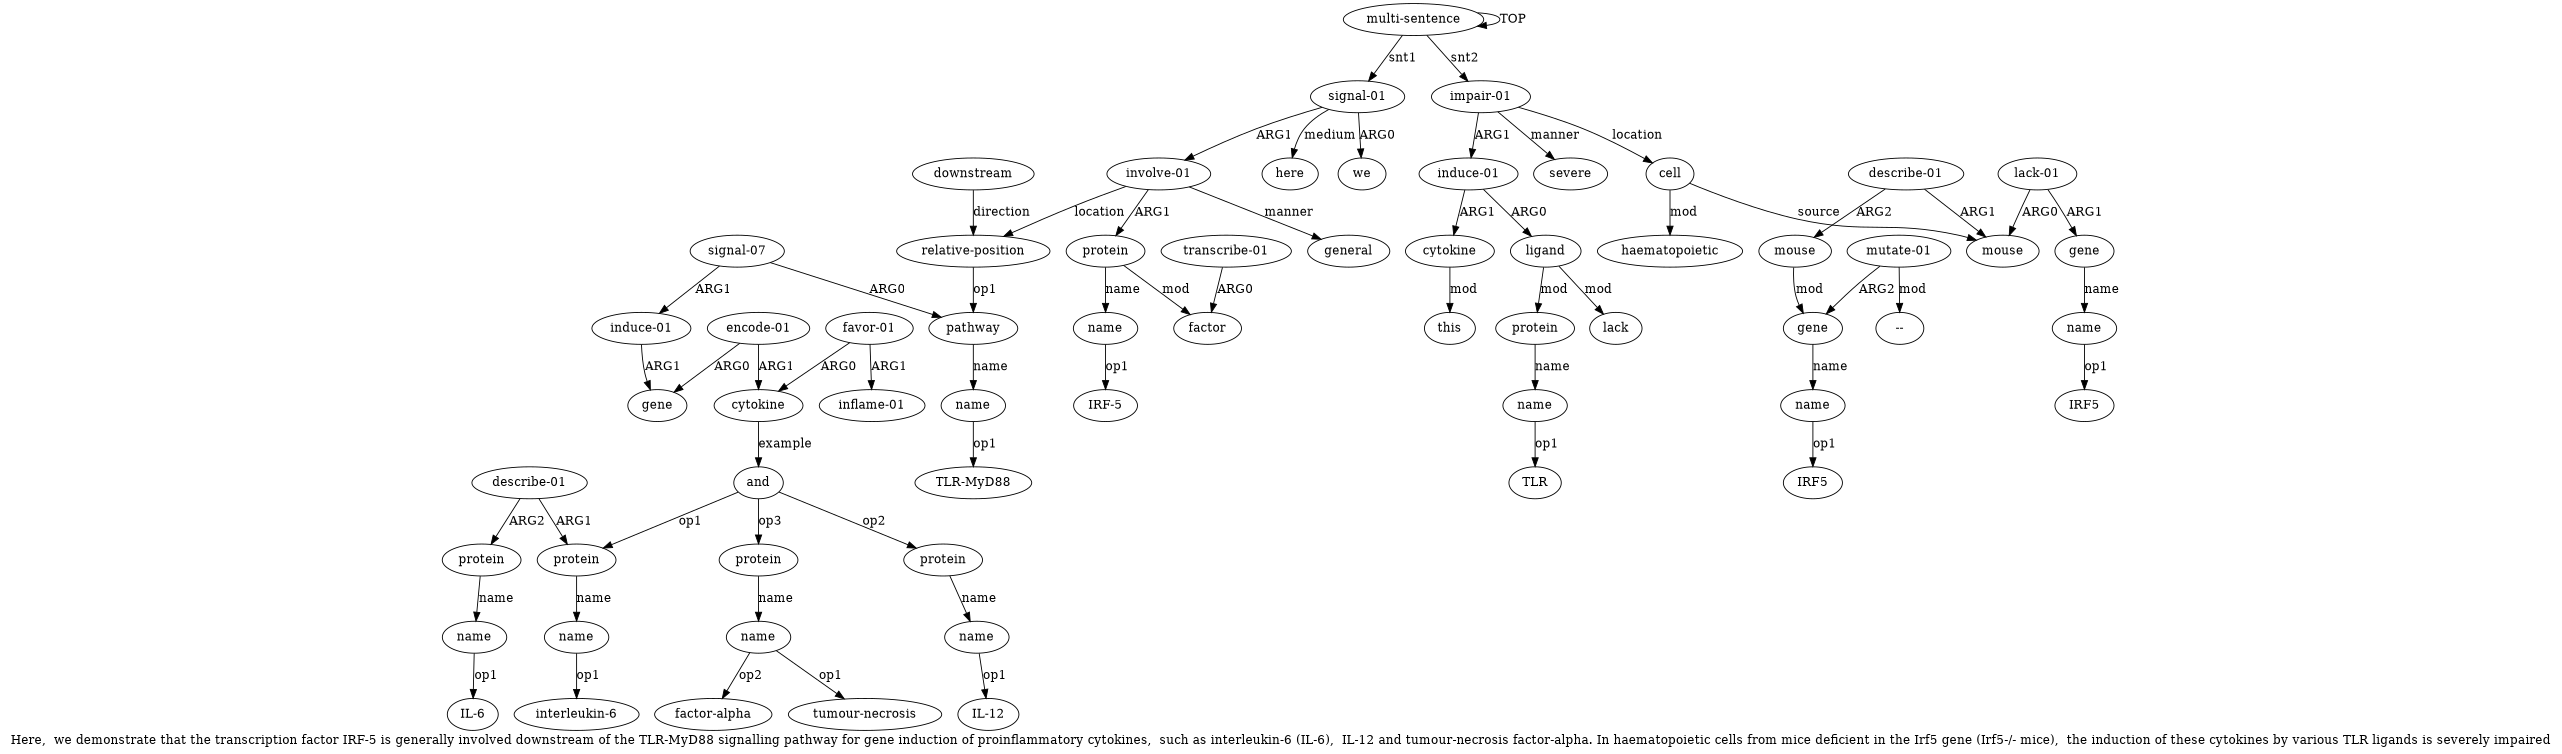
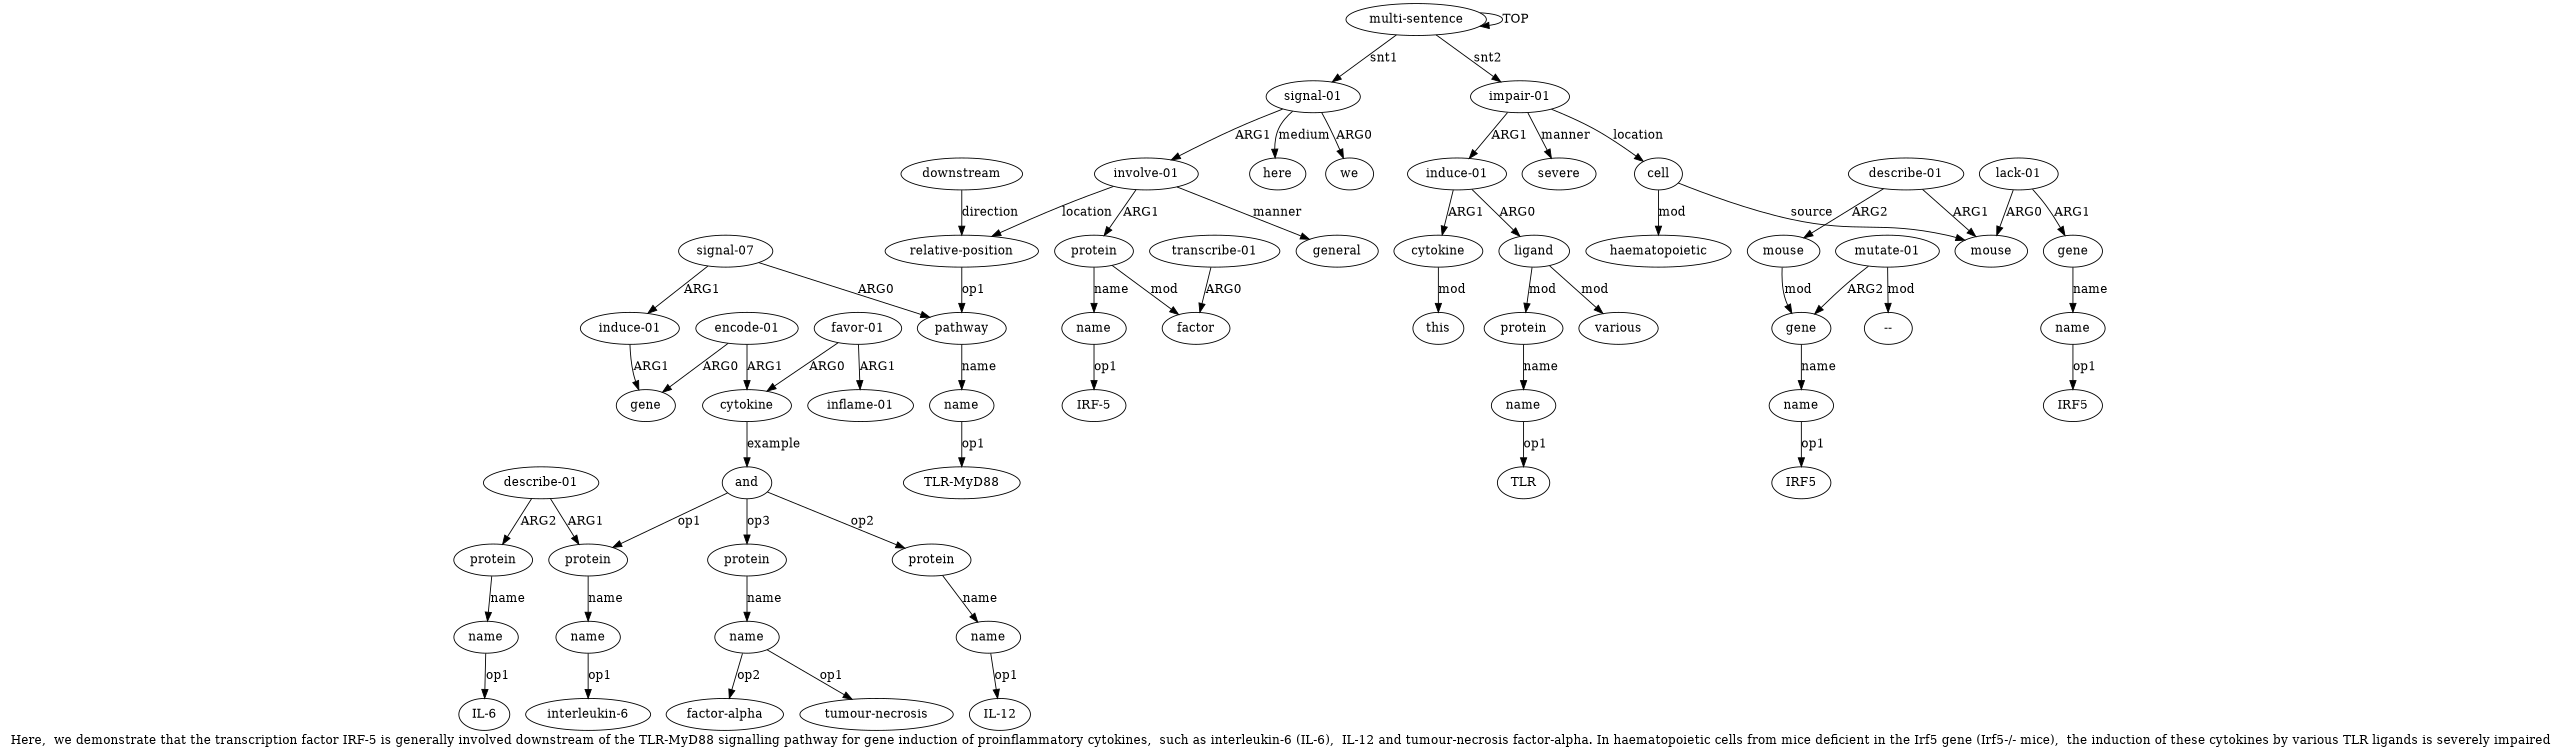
(1616, 328) -> (1619, 328)
